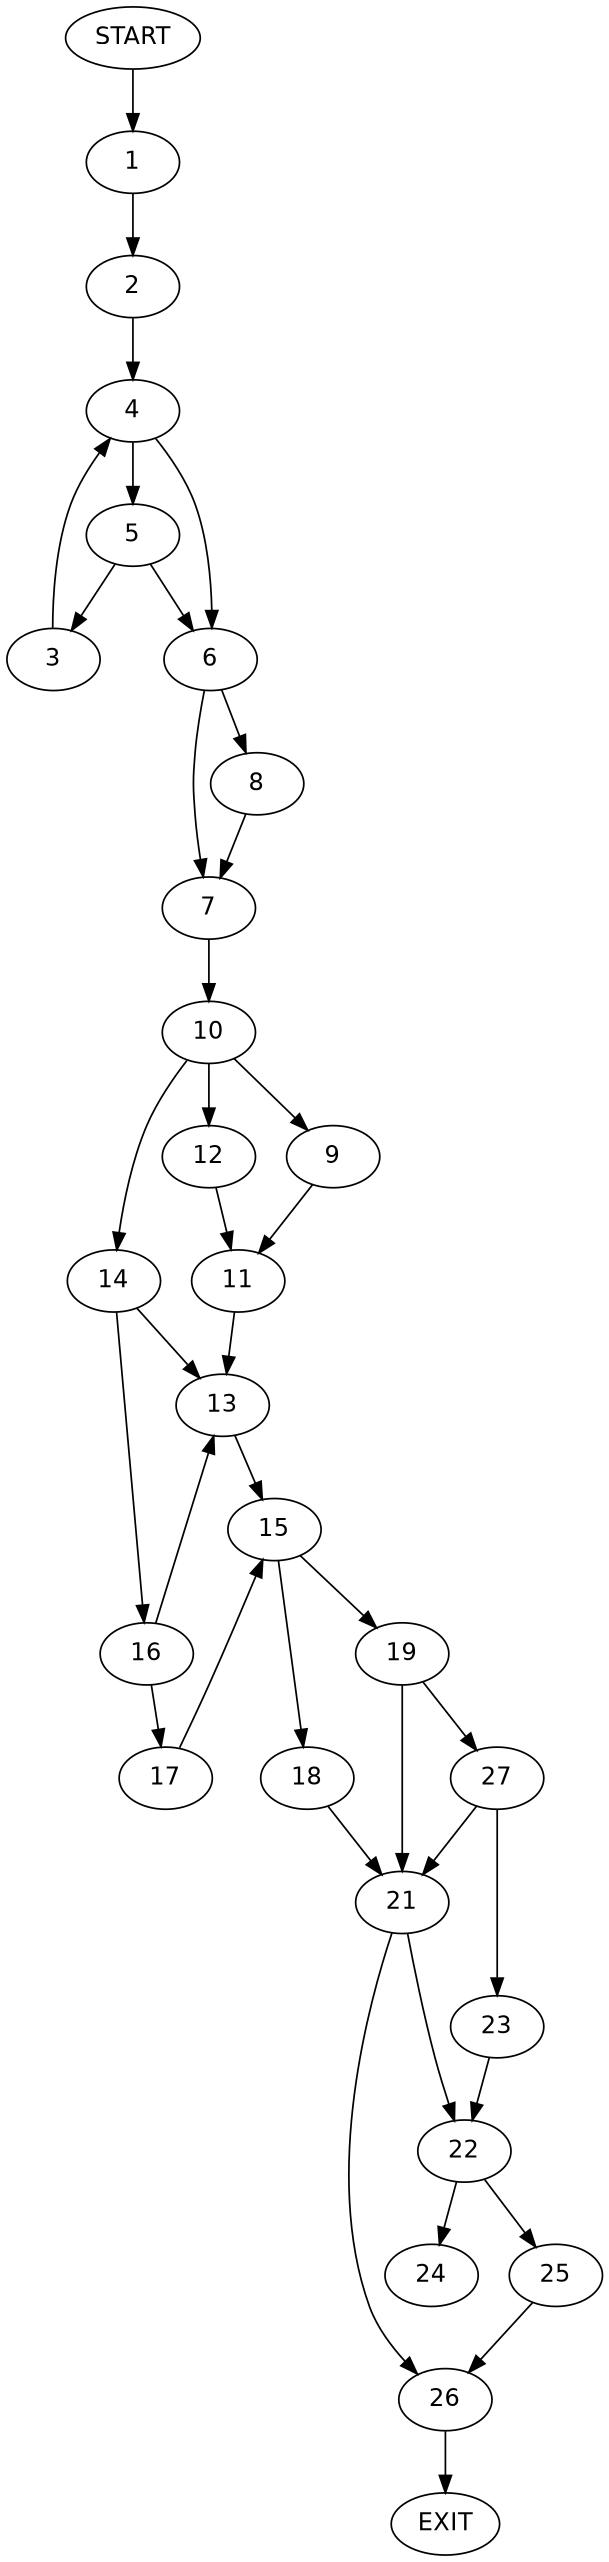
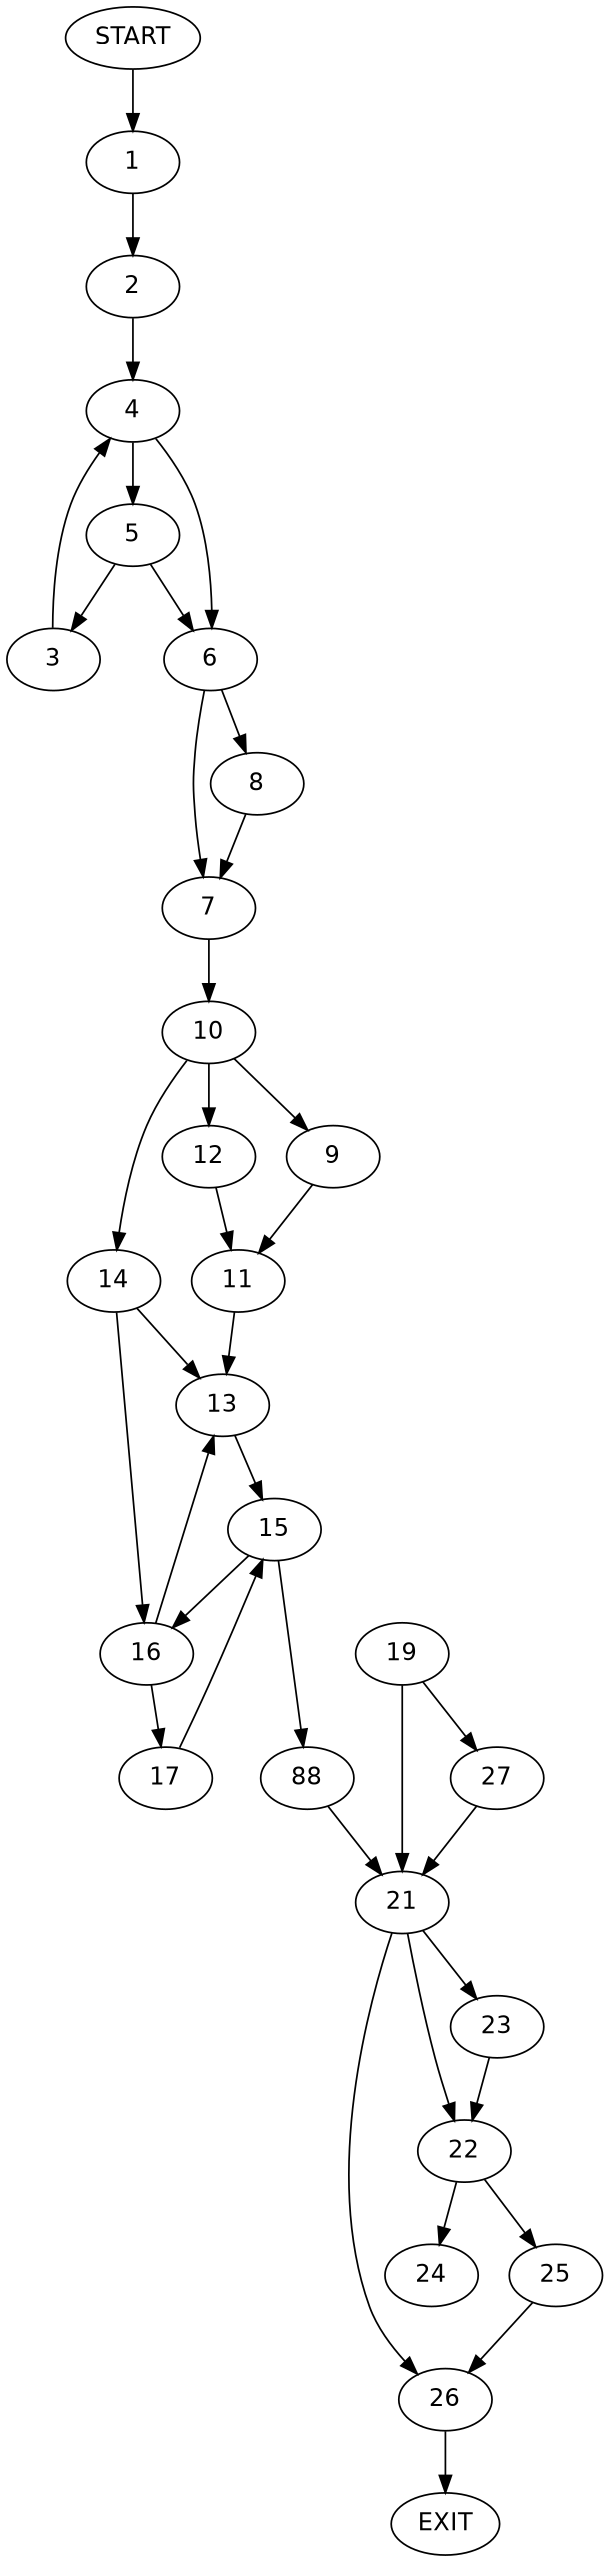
(332, 1586) -> (217, 1586)
(307, 1778) -> (307, 1778)
(497, 1894) -> (444, 1958)
